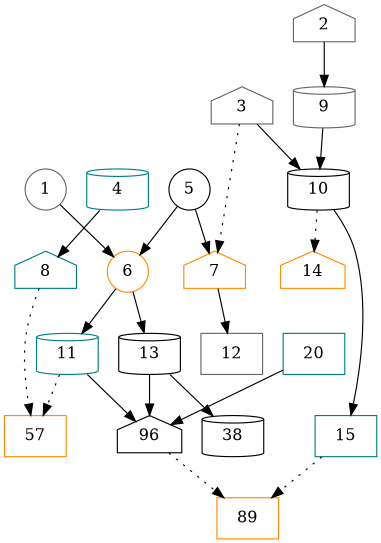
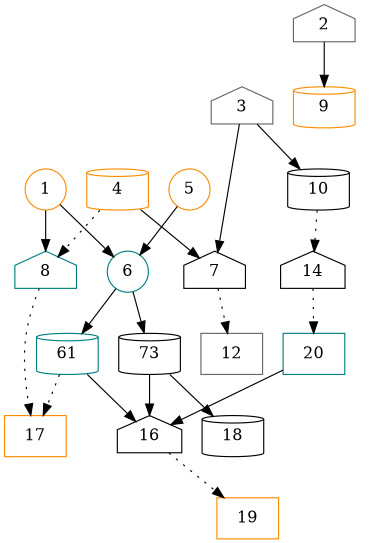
(324, 107) -> (324, 107)
(322, 143) -> none
(230, 182) -> (230, 182)
(46, 190) -> (46, 190)
(118, 190) -> (118, 190)
(190, 190) -> (190, 190)
none -> (46, 225)
(201, 226) -> (168, 232)
(79, 233) -> (79, 233)
(128, 272) -> (128, 272)
(215, 272) -> (215, 272)
(313, 272) -> (313, 272)
(222, 305) -> (222, 305)
none -> (313, 305)
(67, 354) -> (67, 354)
(150, 354) -> (150, 354)
(35, 436) -> (35, 436)
(150, 436) -> (150, 436)
(233, 436) -> (233, 436)
(346, 436) -> none
(248, 518) -> (248, 518)
